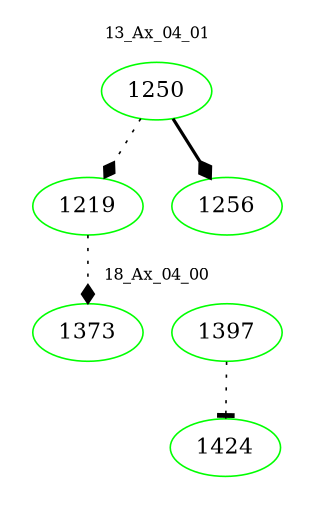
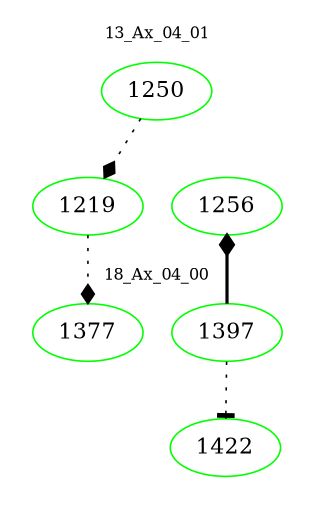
(186, 140) -> (227, 279)
(88, 333) -> (88, 333)
(225, 448) -> (225, 448)
